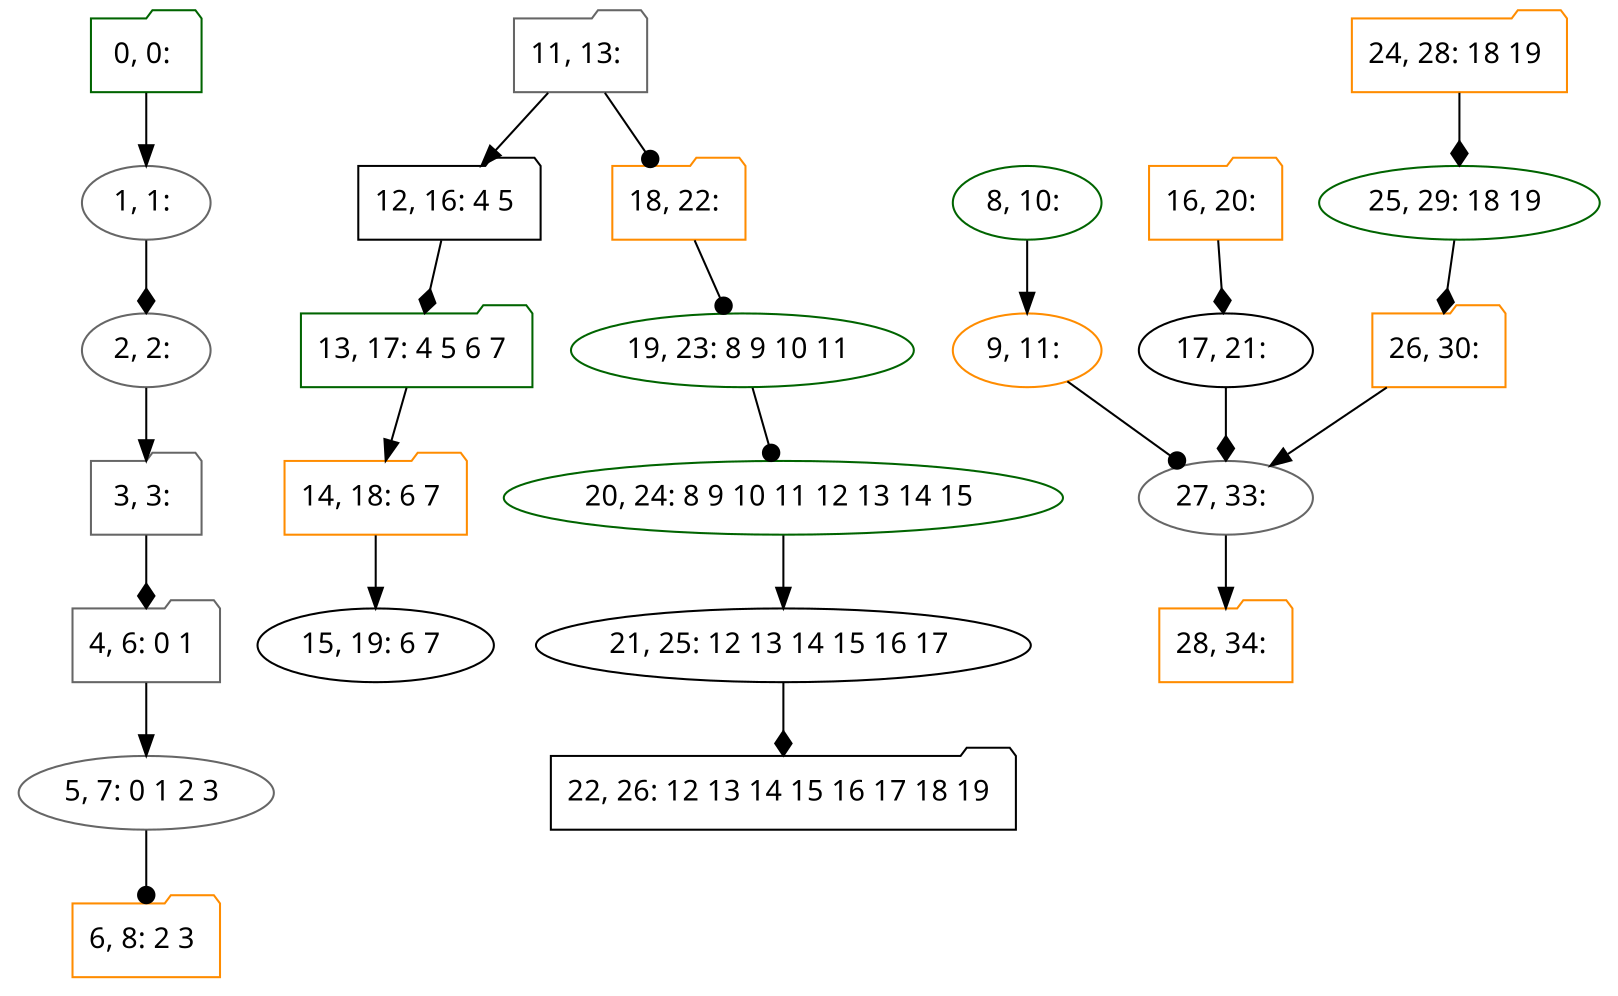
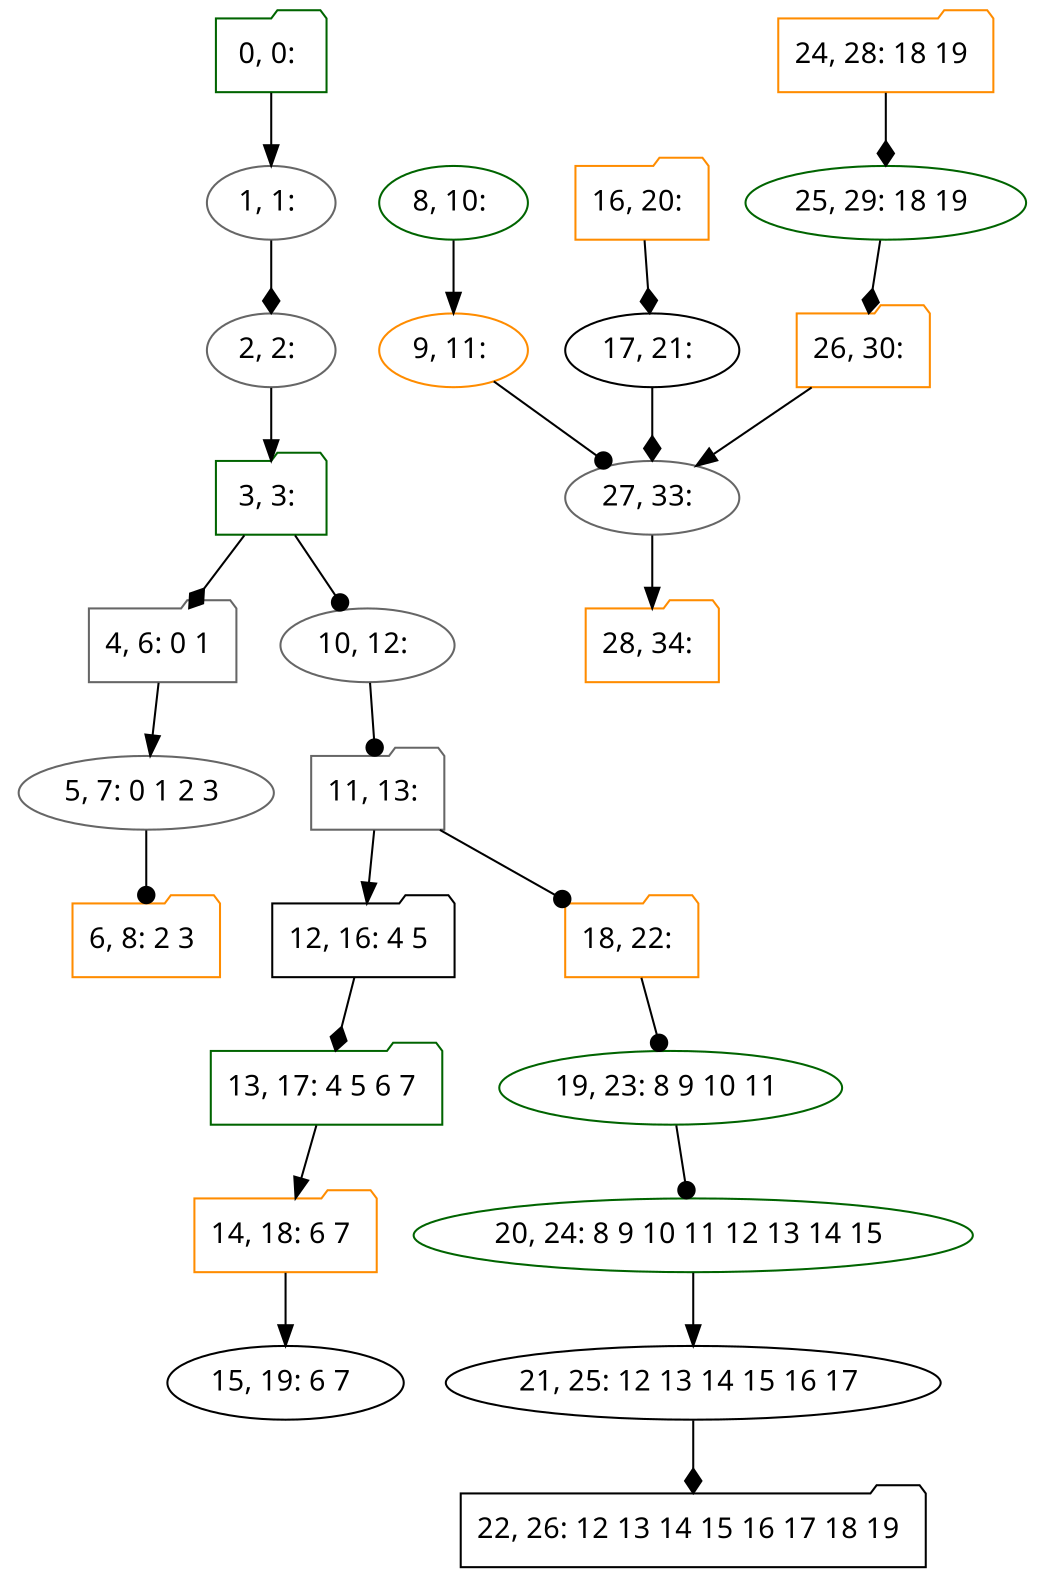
(146, 498) -> (271, 498)
none -> (368, 645)
